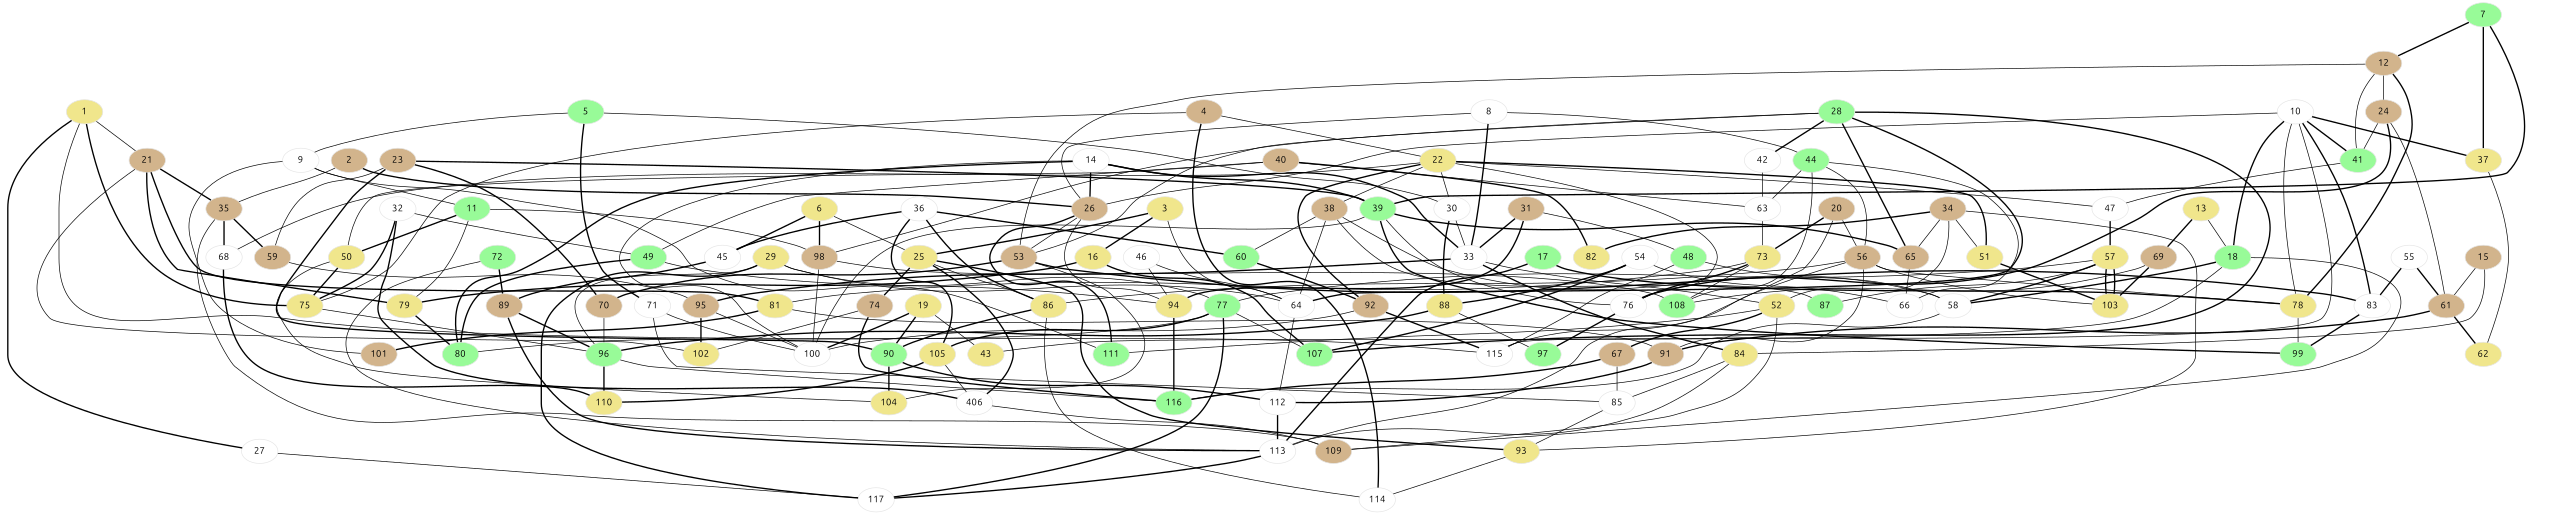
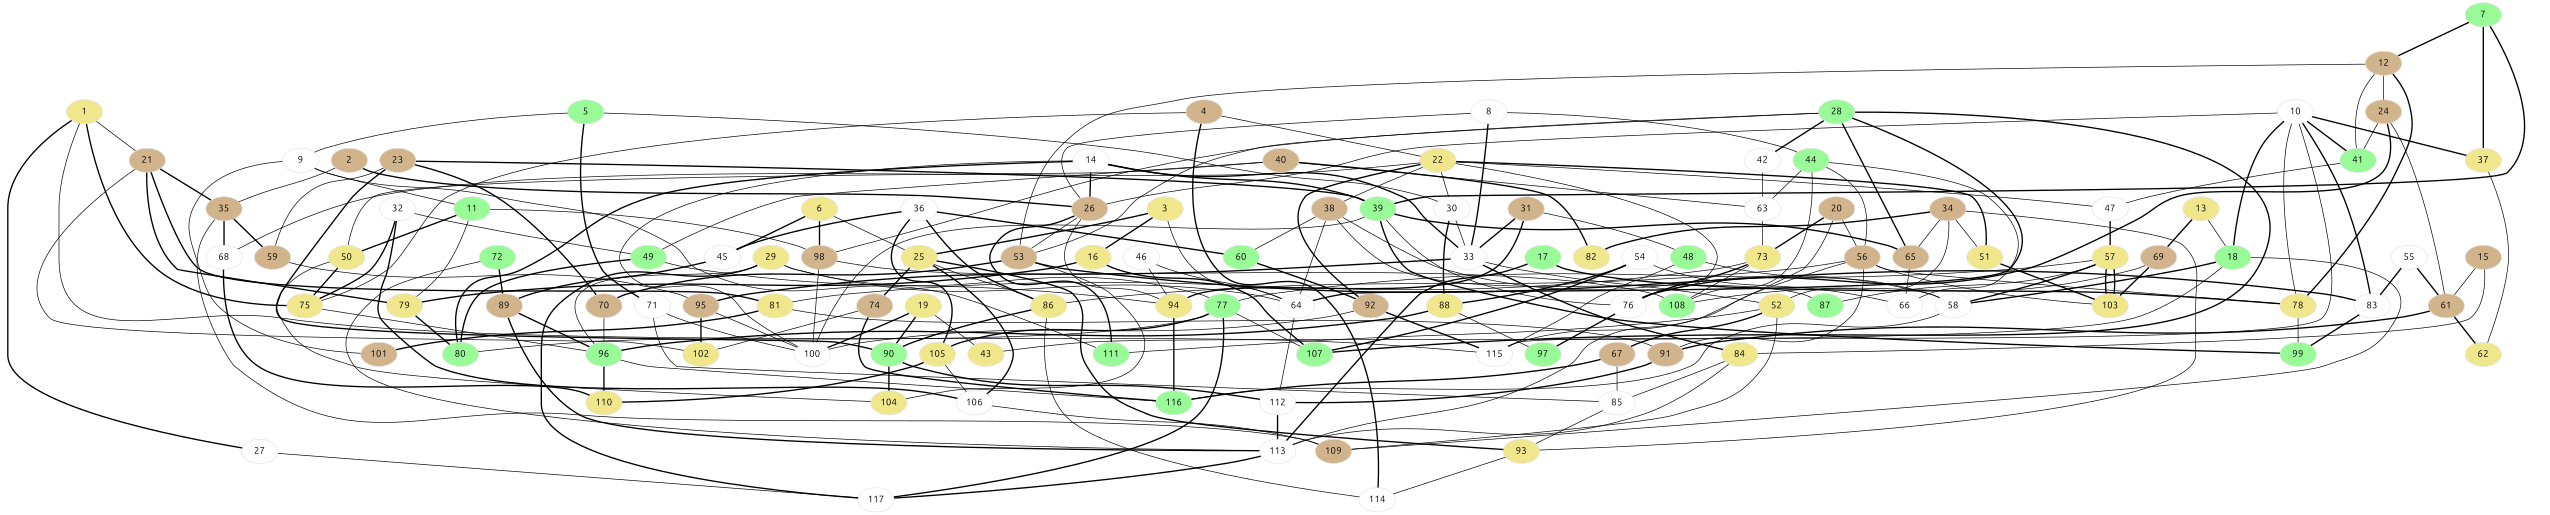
(974, 403) -> (974, 403)
